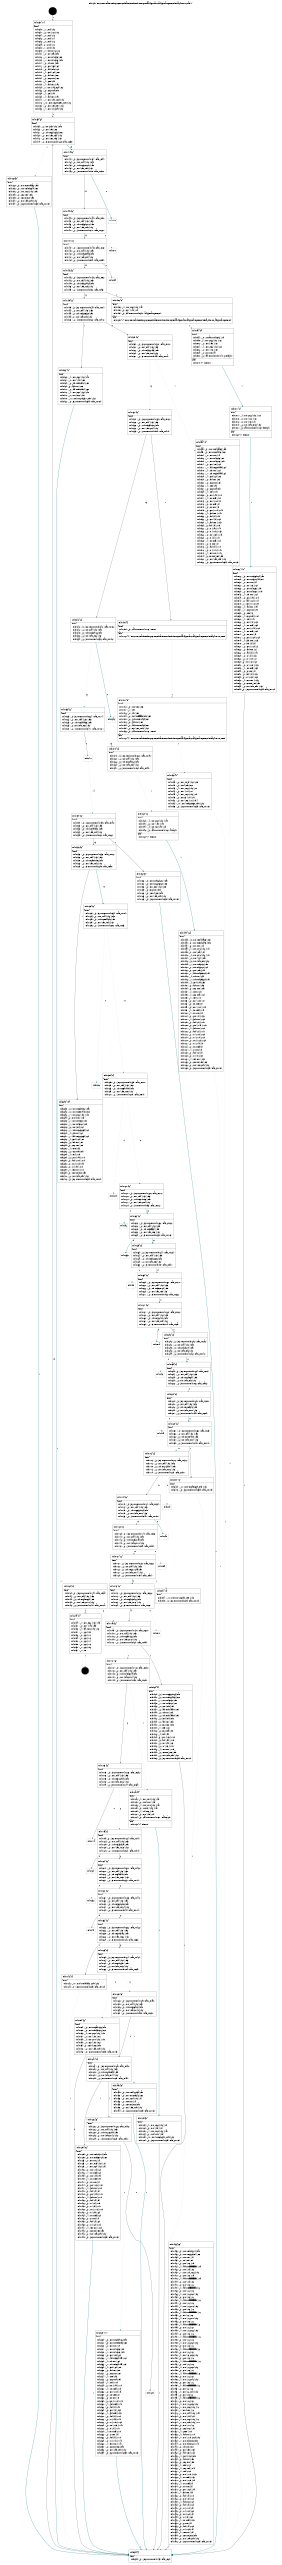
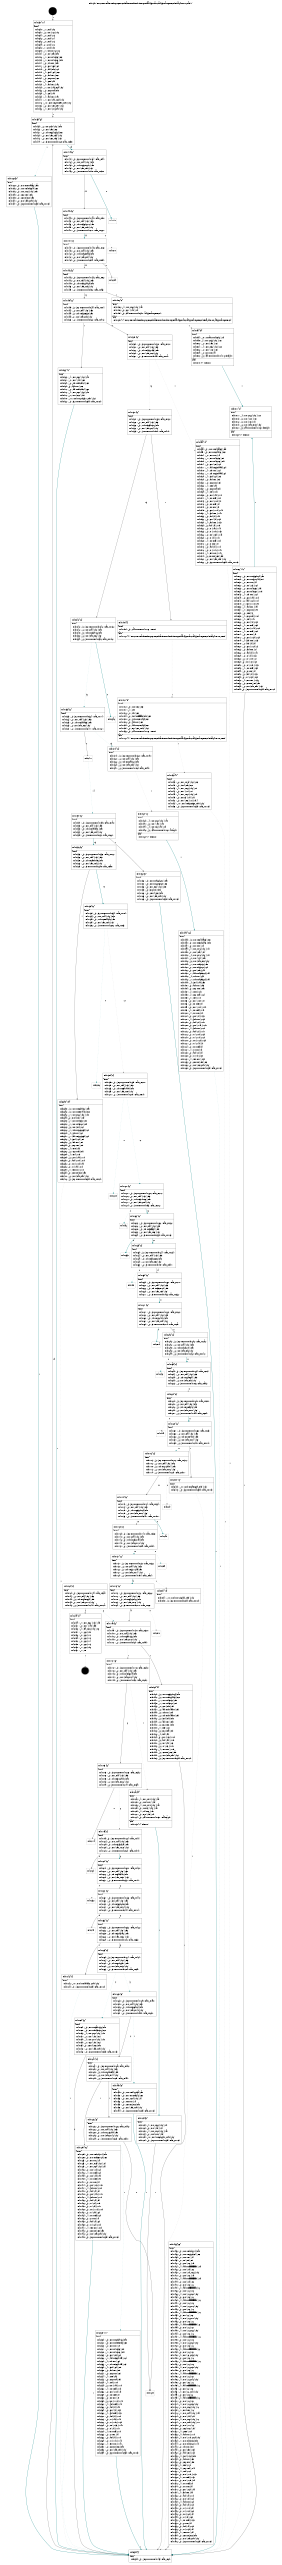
(250, 502) -> (254, 503)
(159, 2346) -> (147, 2266)
